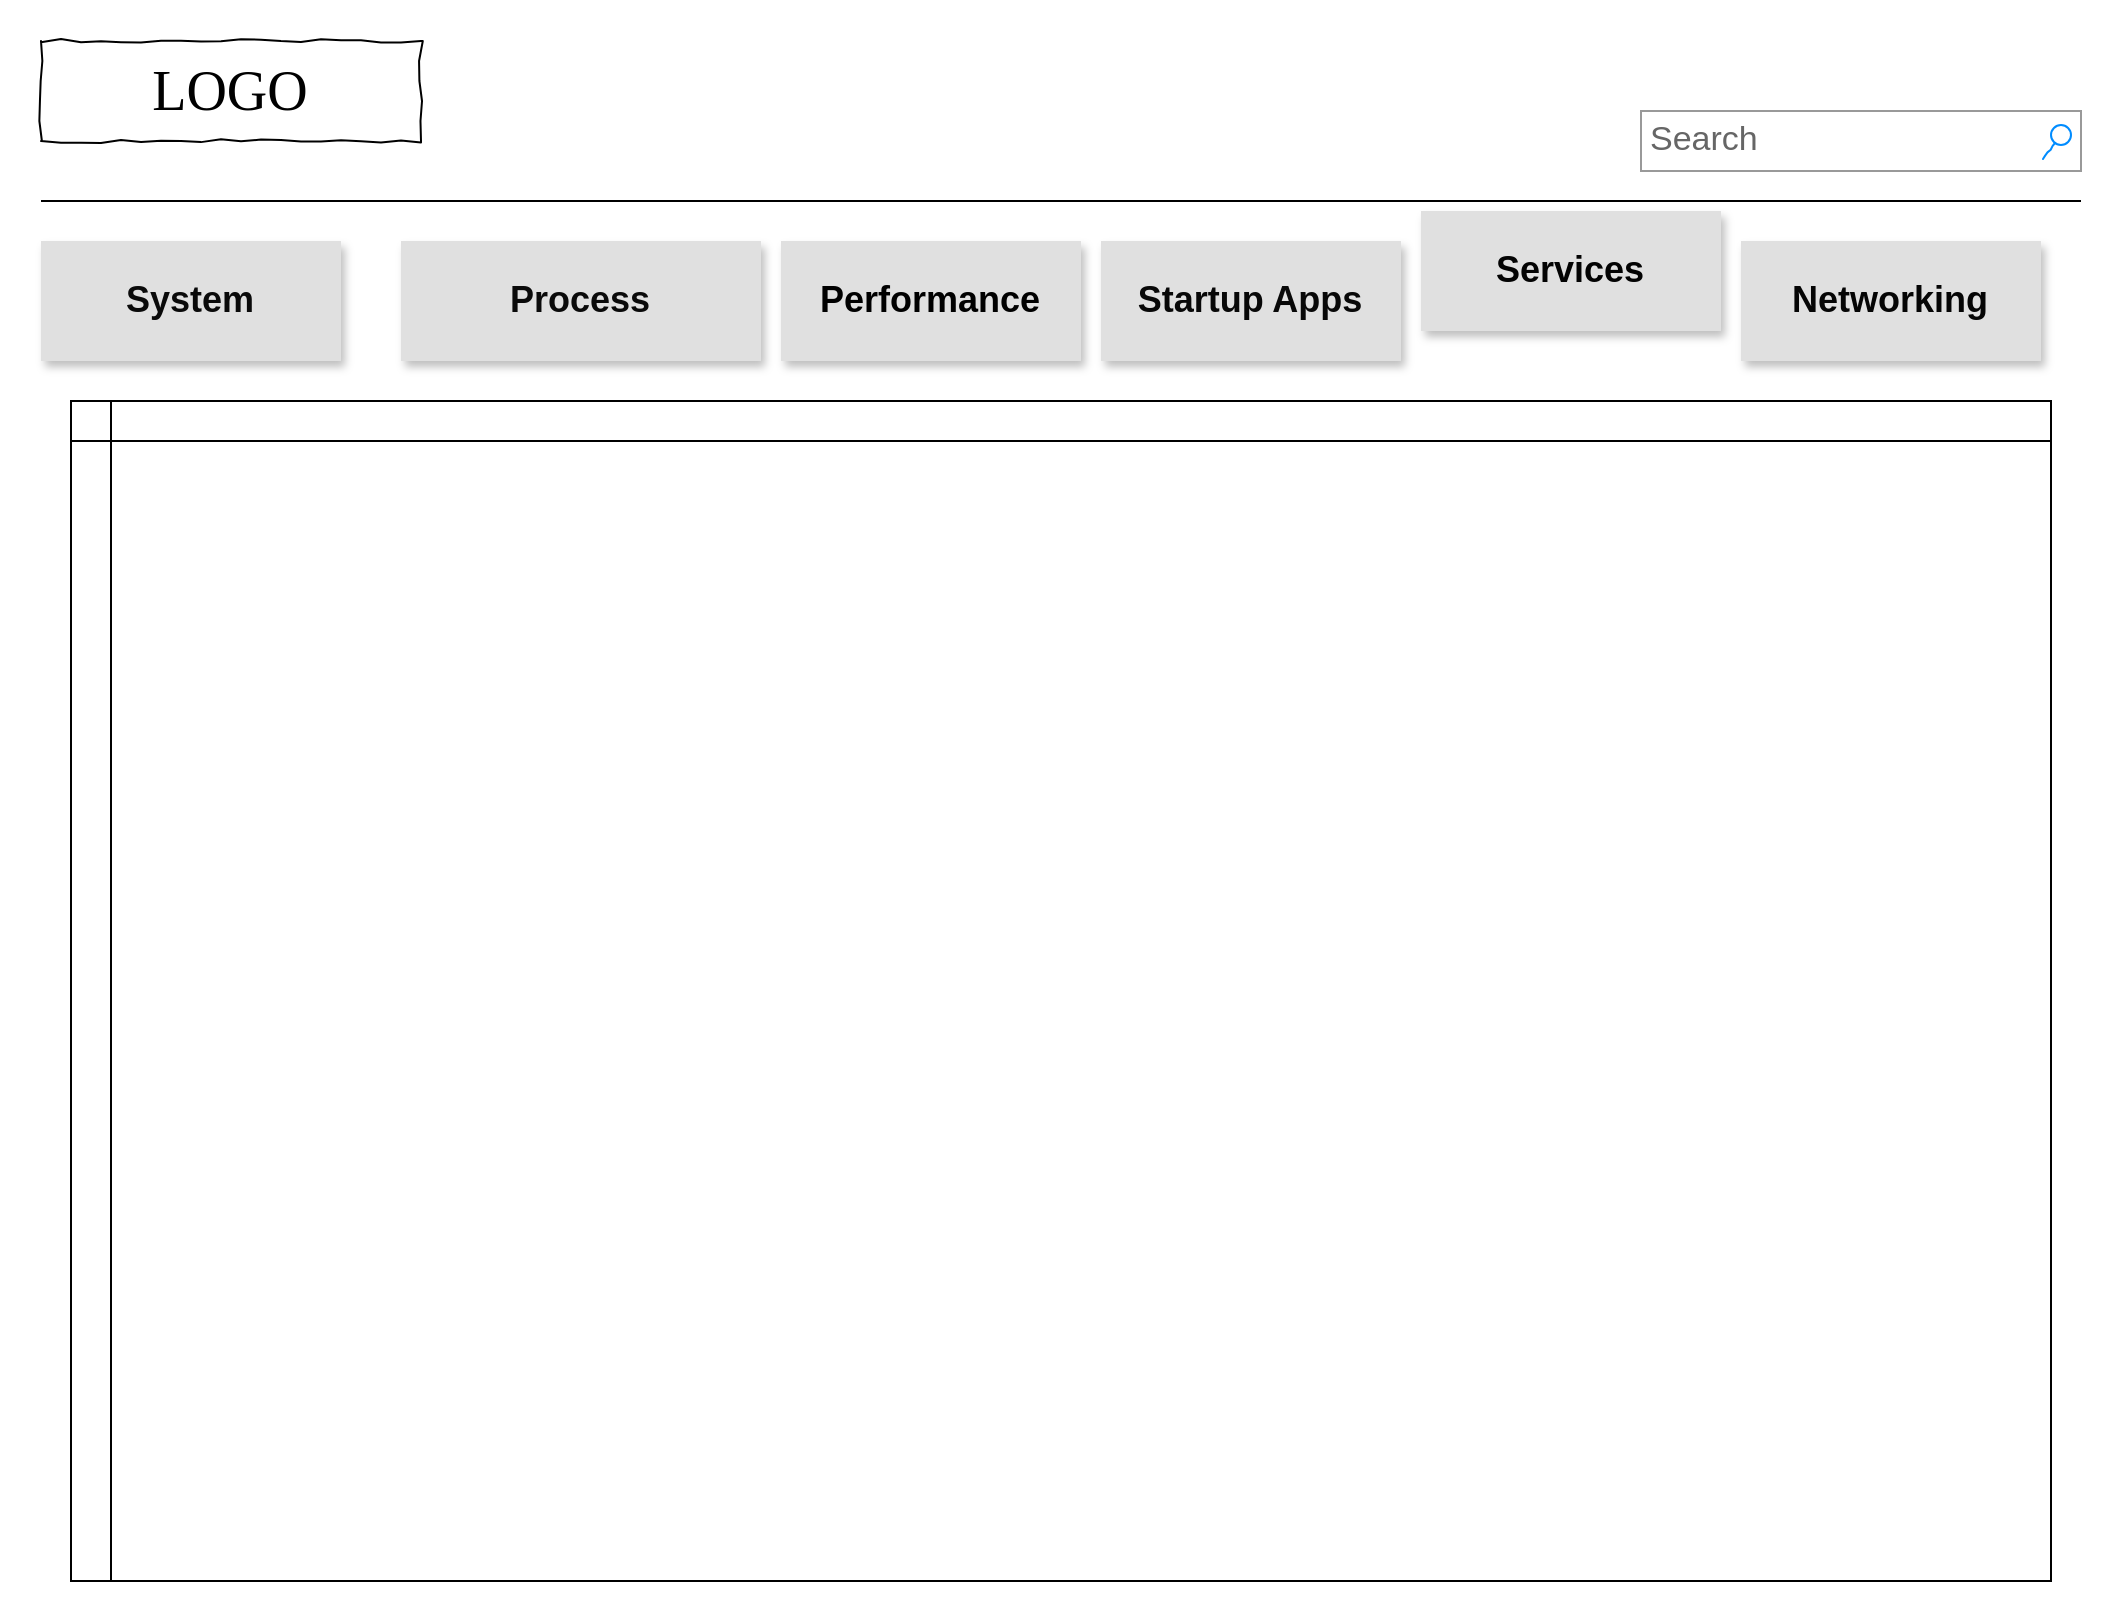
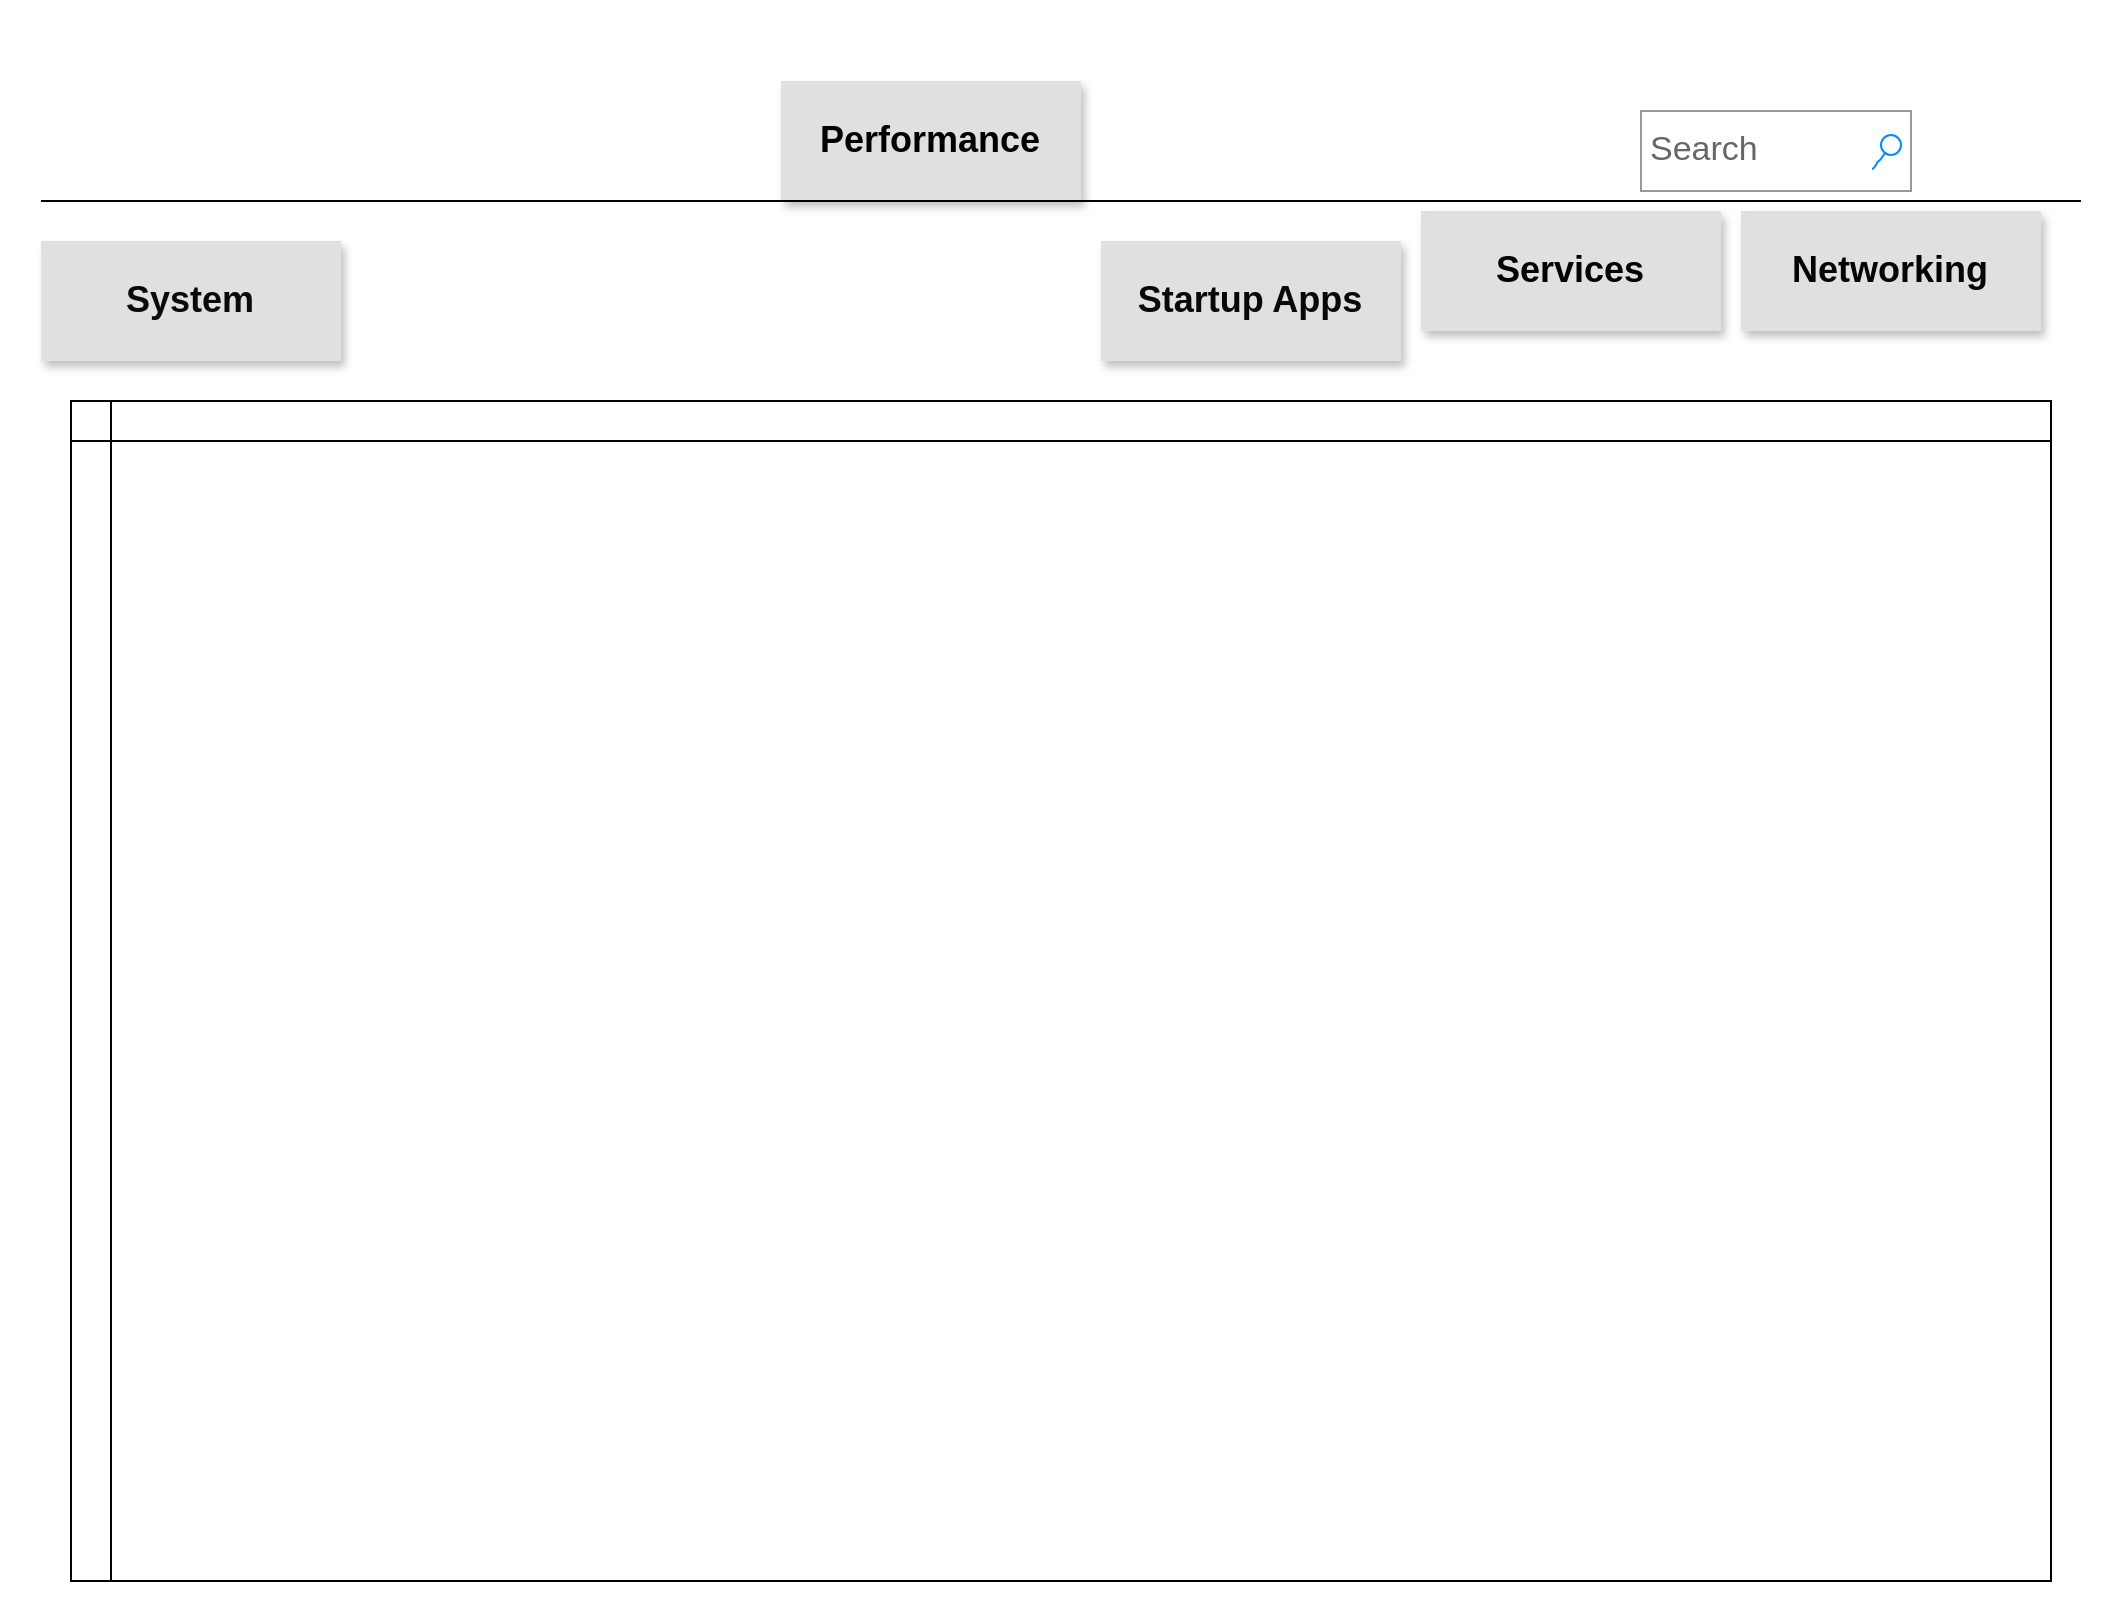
(231, 91) -> none
(1861, 141) -> (1776, 151)
(581, 301) -> none
(931, 301) -> (931, 141)
(1891, 301) -> (1891, 271)
